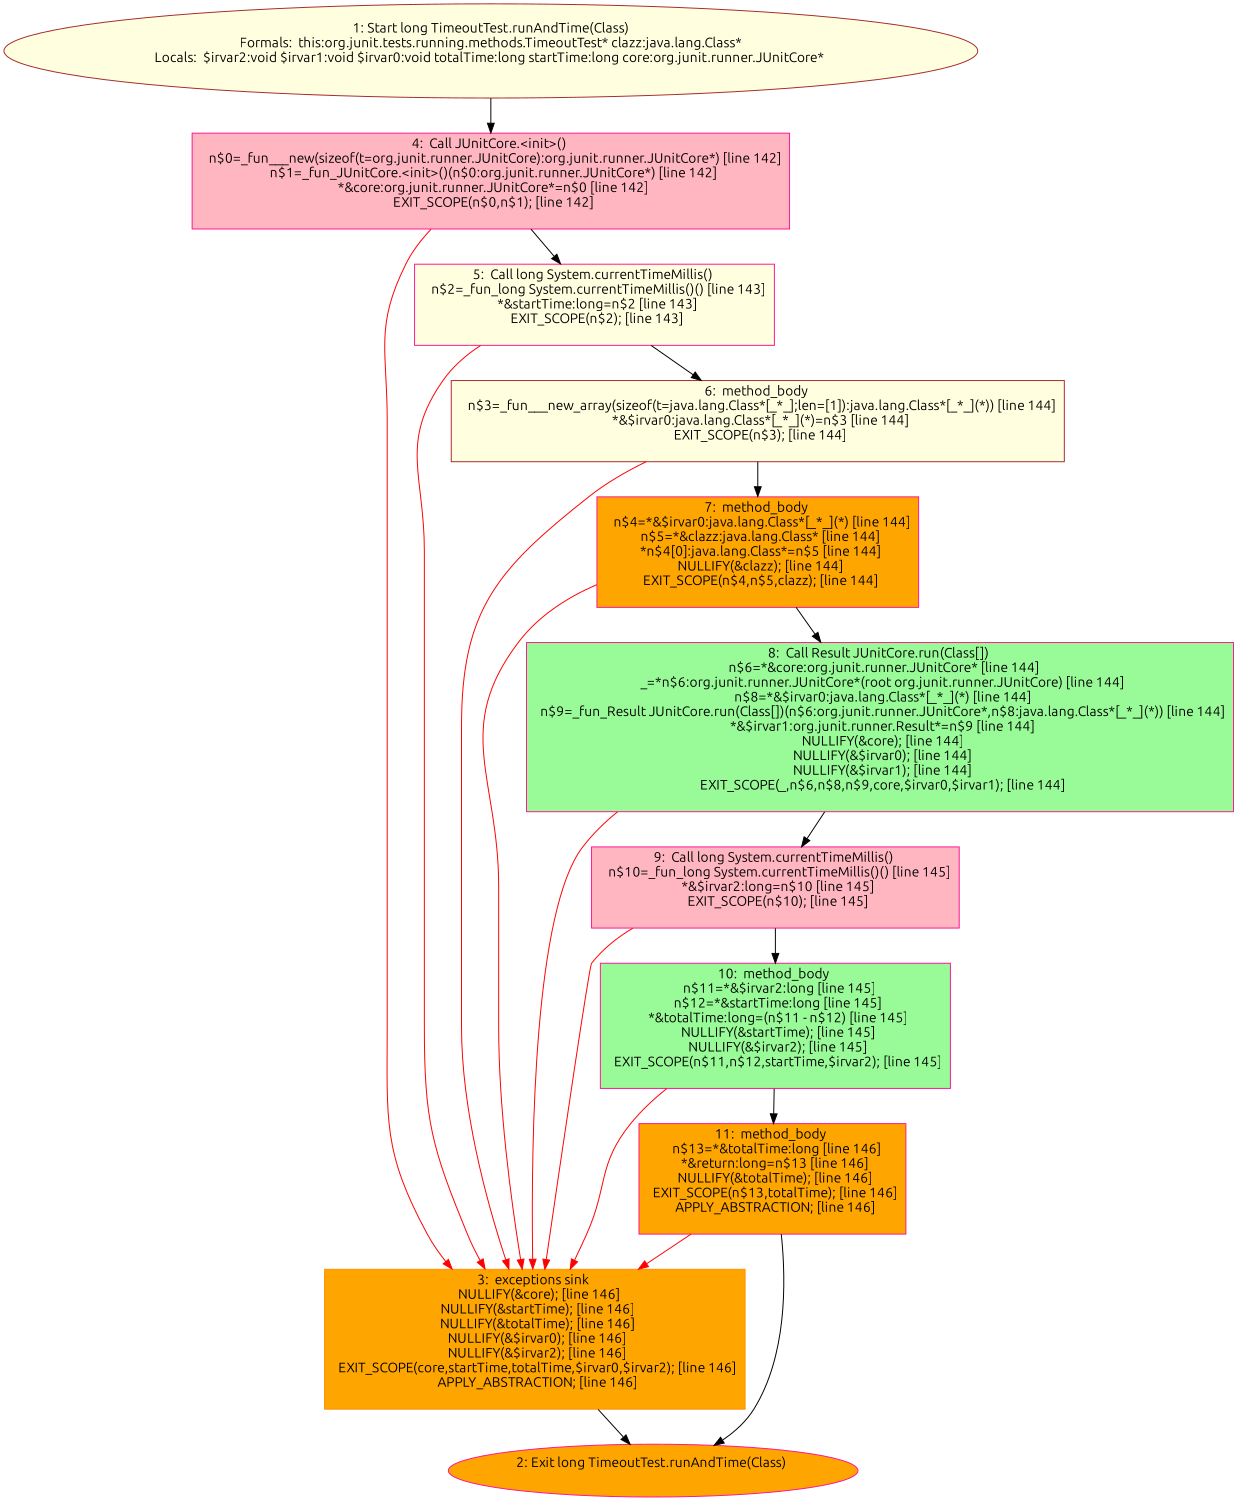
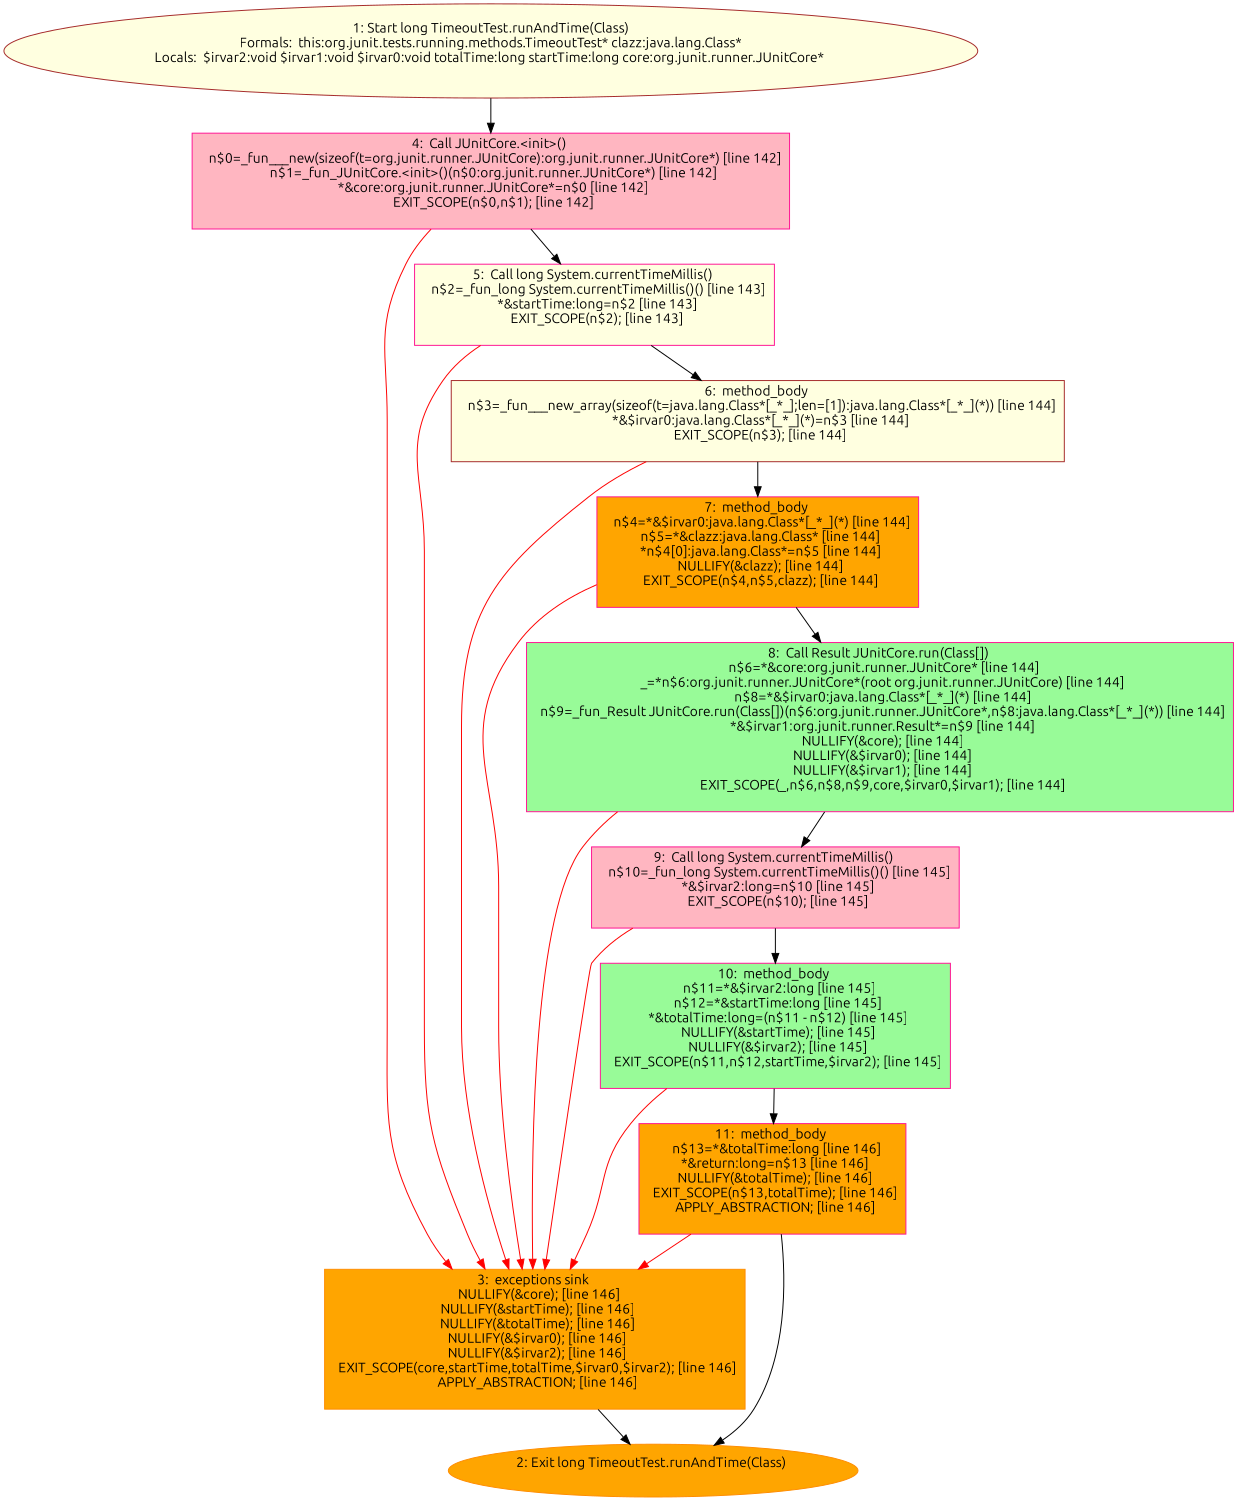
(653, 1471) -> (653, 1471)
